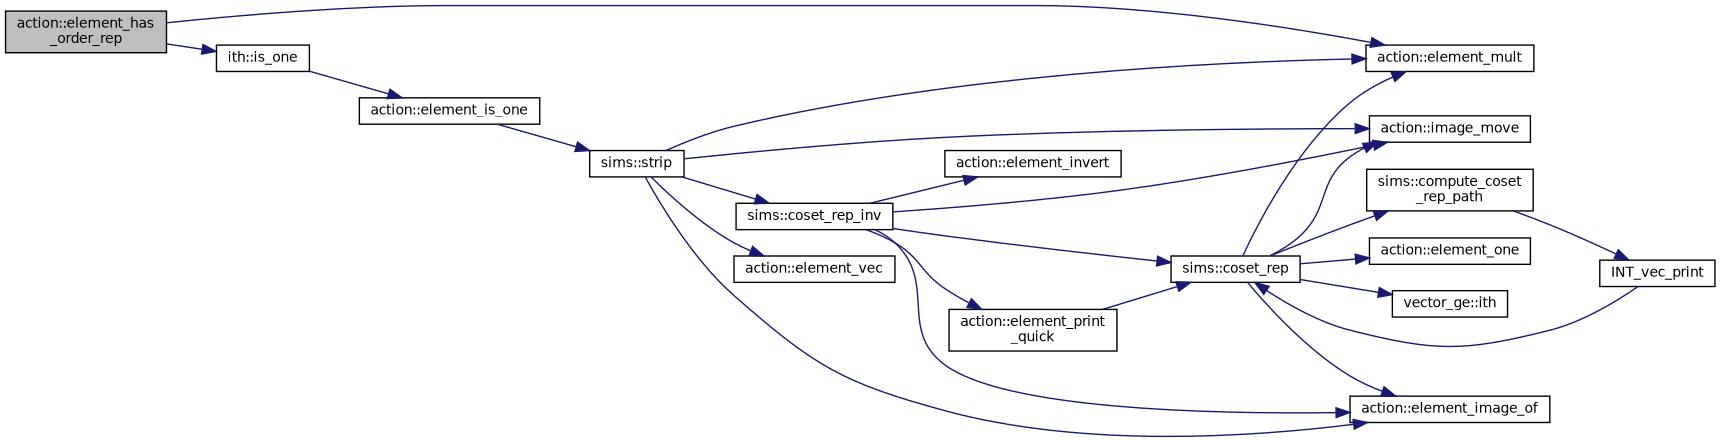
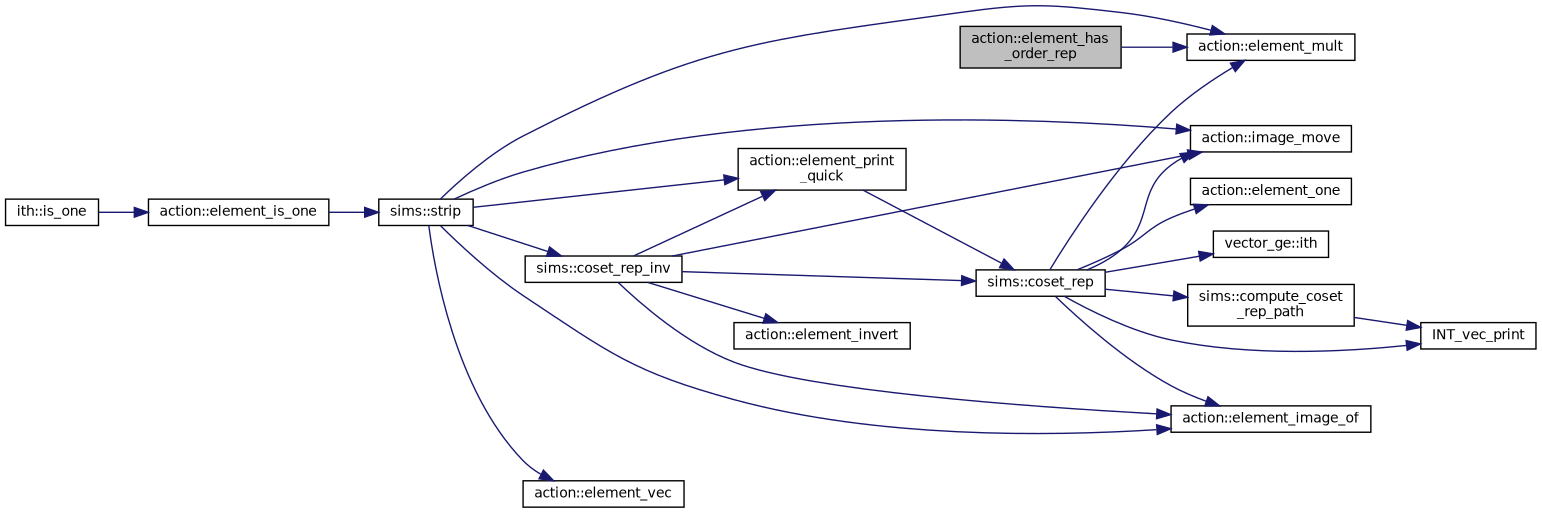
(184, 47) -> none
none -> (599, 194)
(1453, 346) -> (1231, 349)
